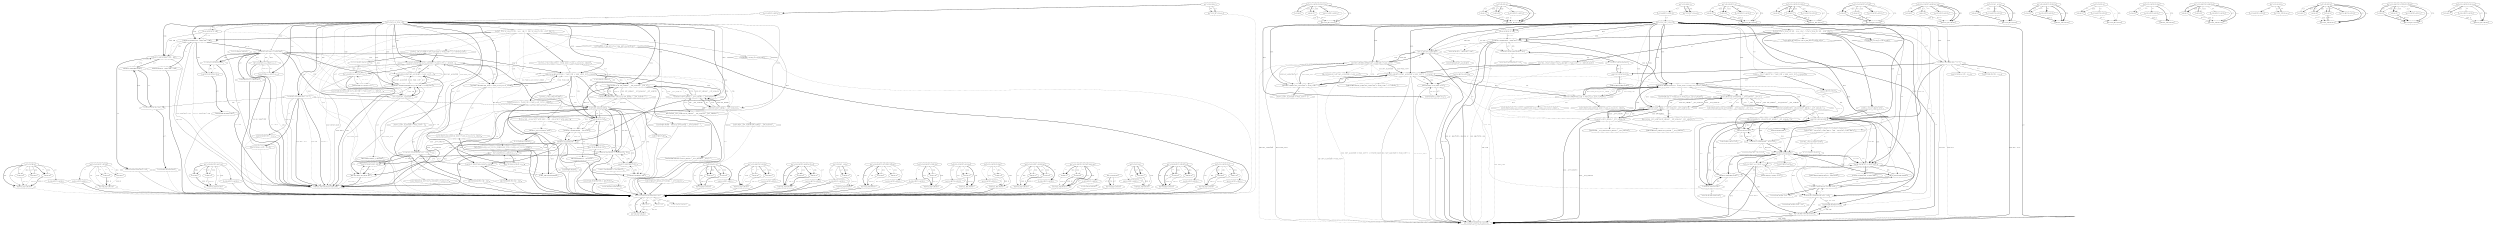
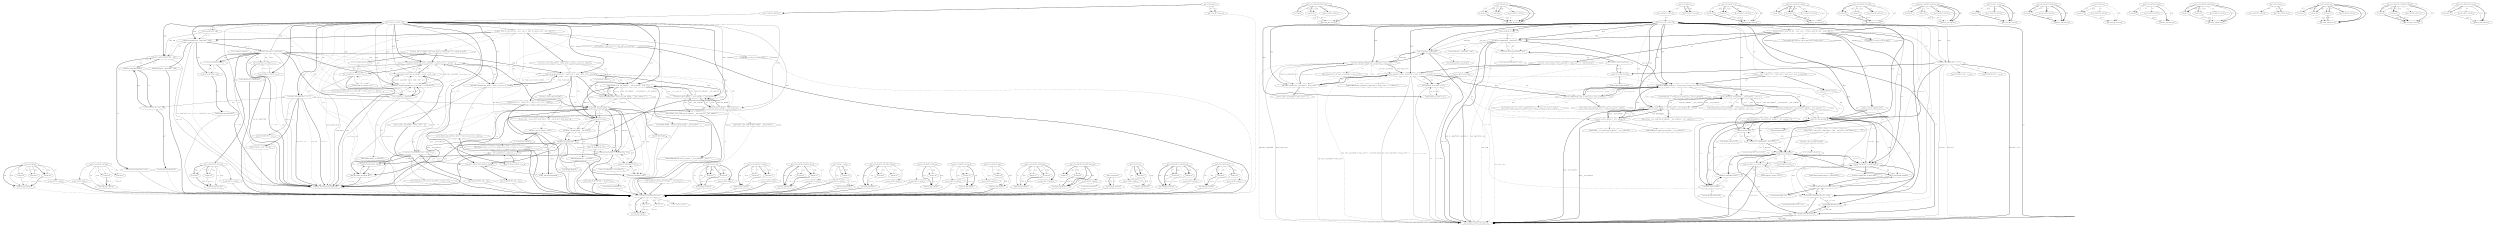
(240, 60) -> (242, 103)
